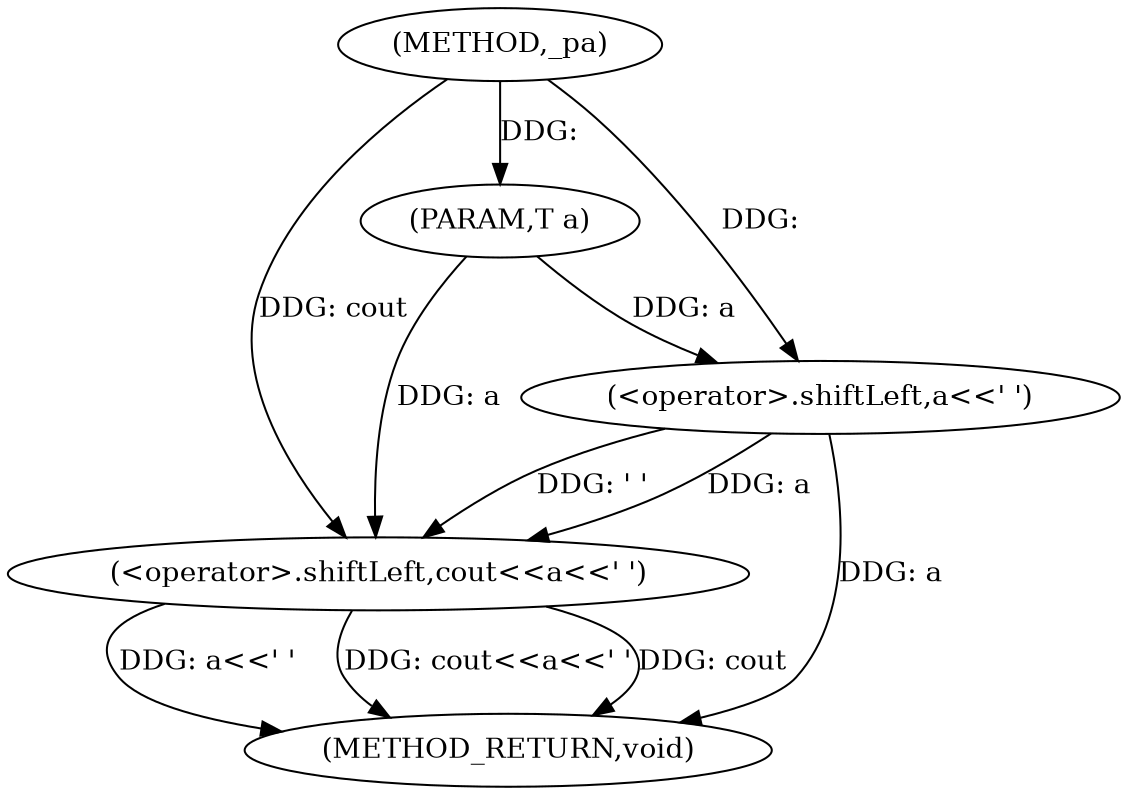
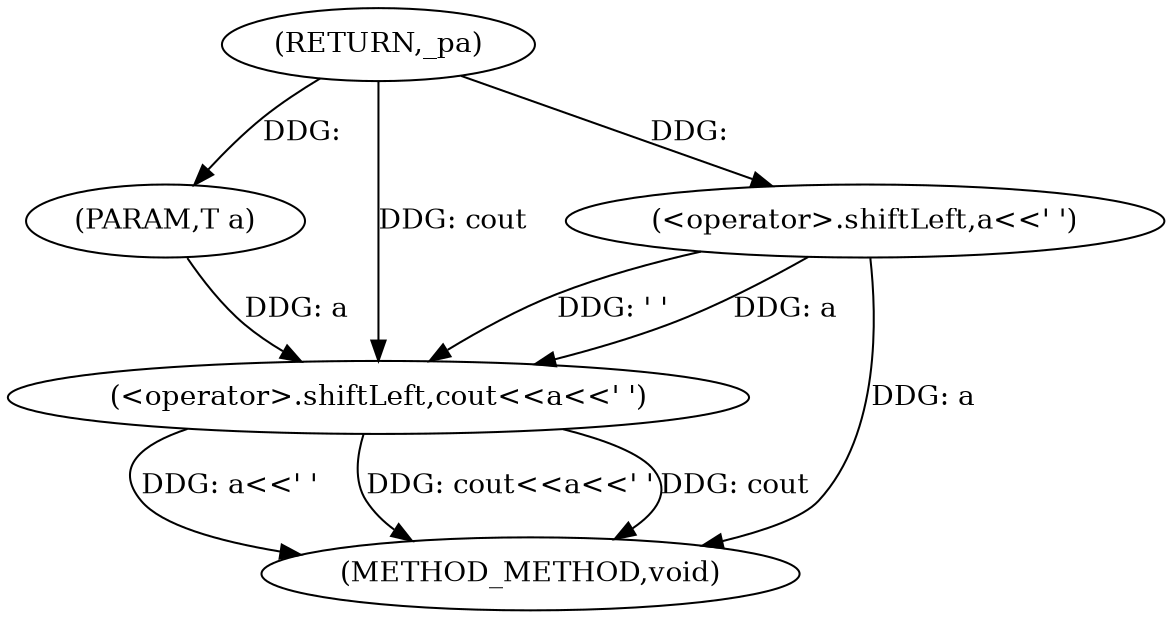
(500, 45) -> (378, 45)
(613, 313) -> none
(508, 750) -> (531, 574)
